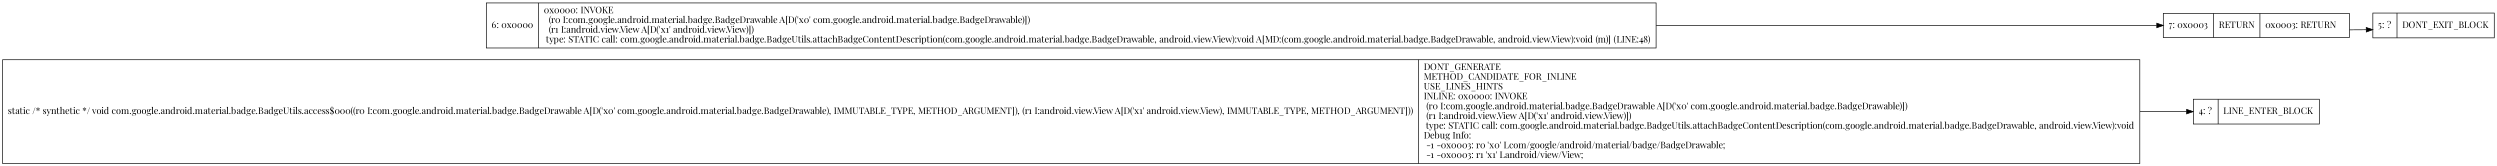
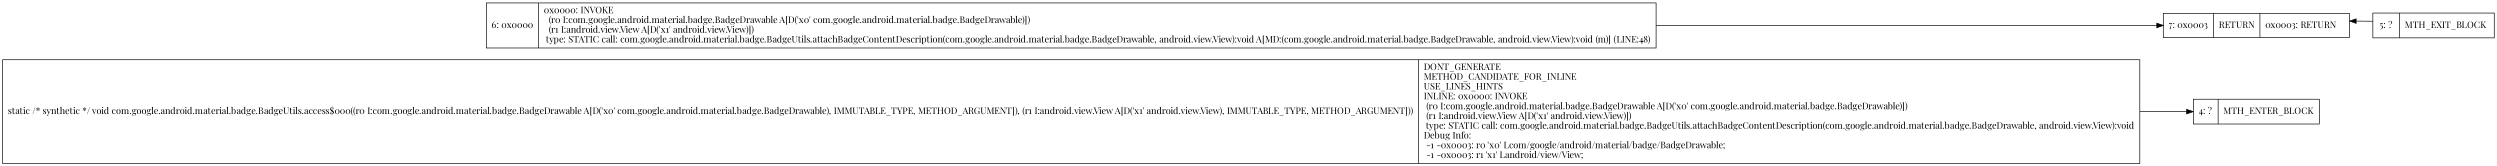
(2446, 25) -> (2446, 25)
(2358, 30) -> (2364, 21)
(2268, 111) -> (2269, 111)
